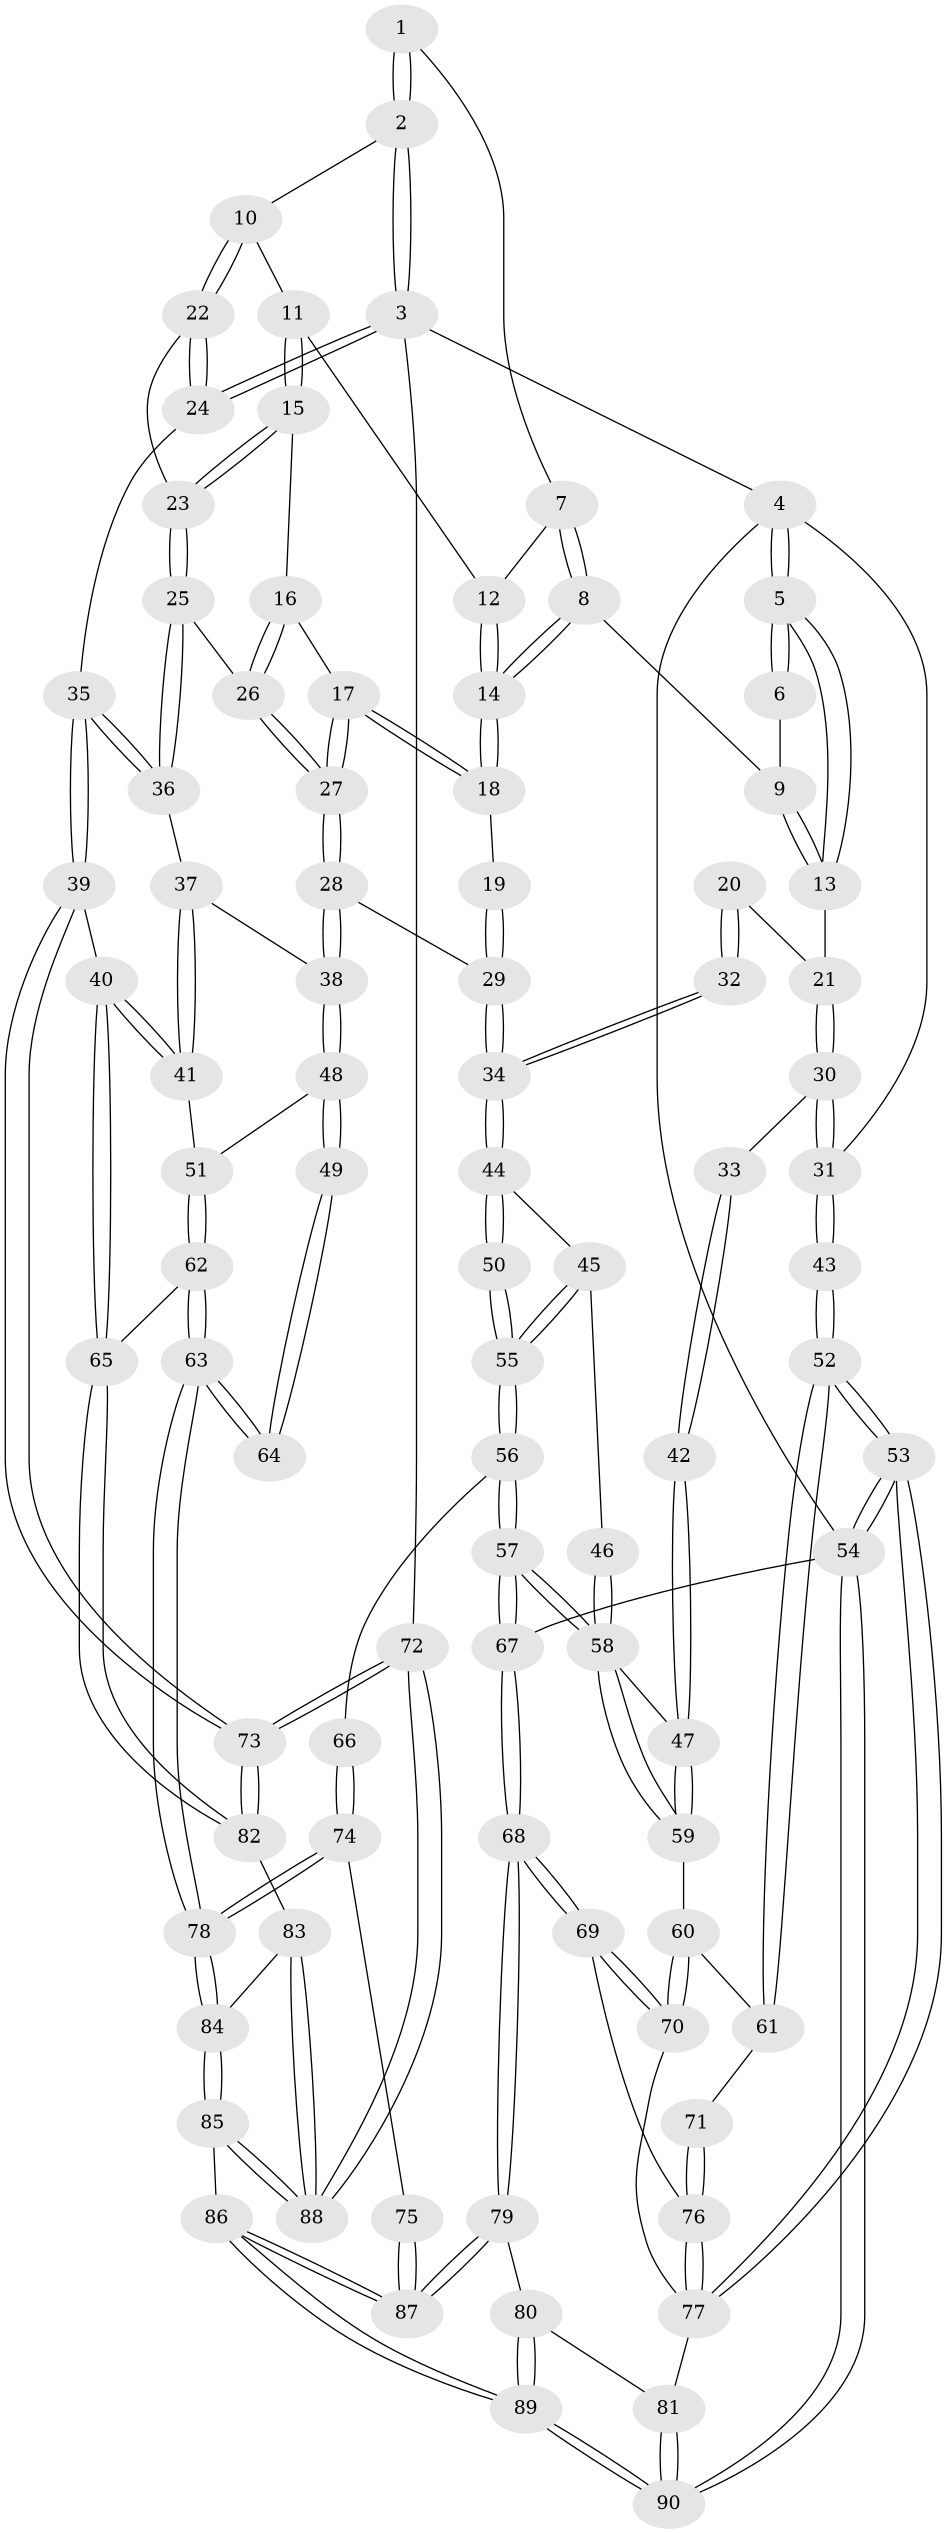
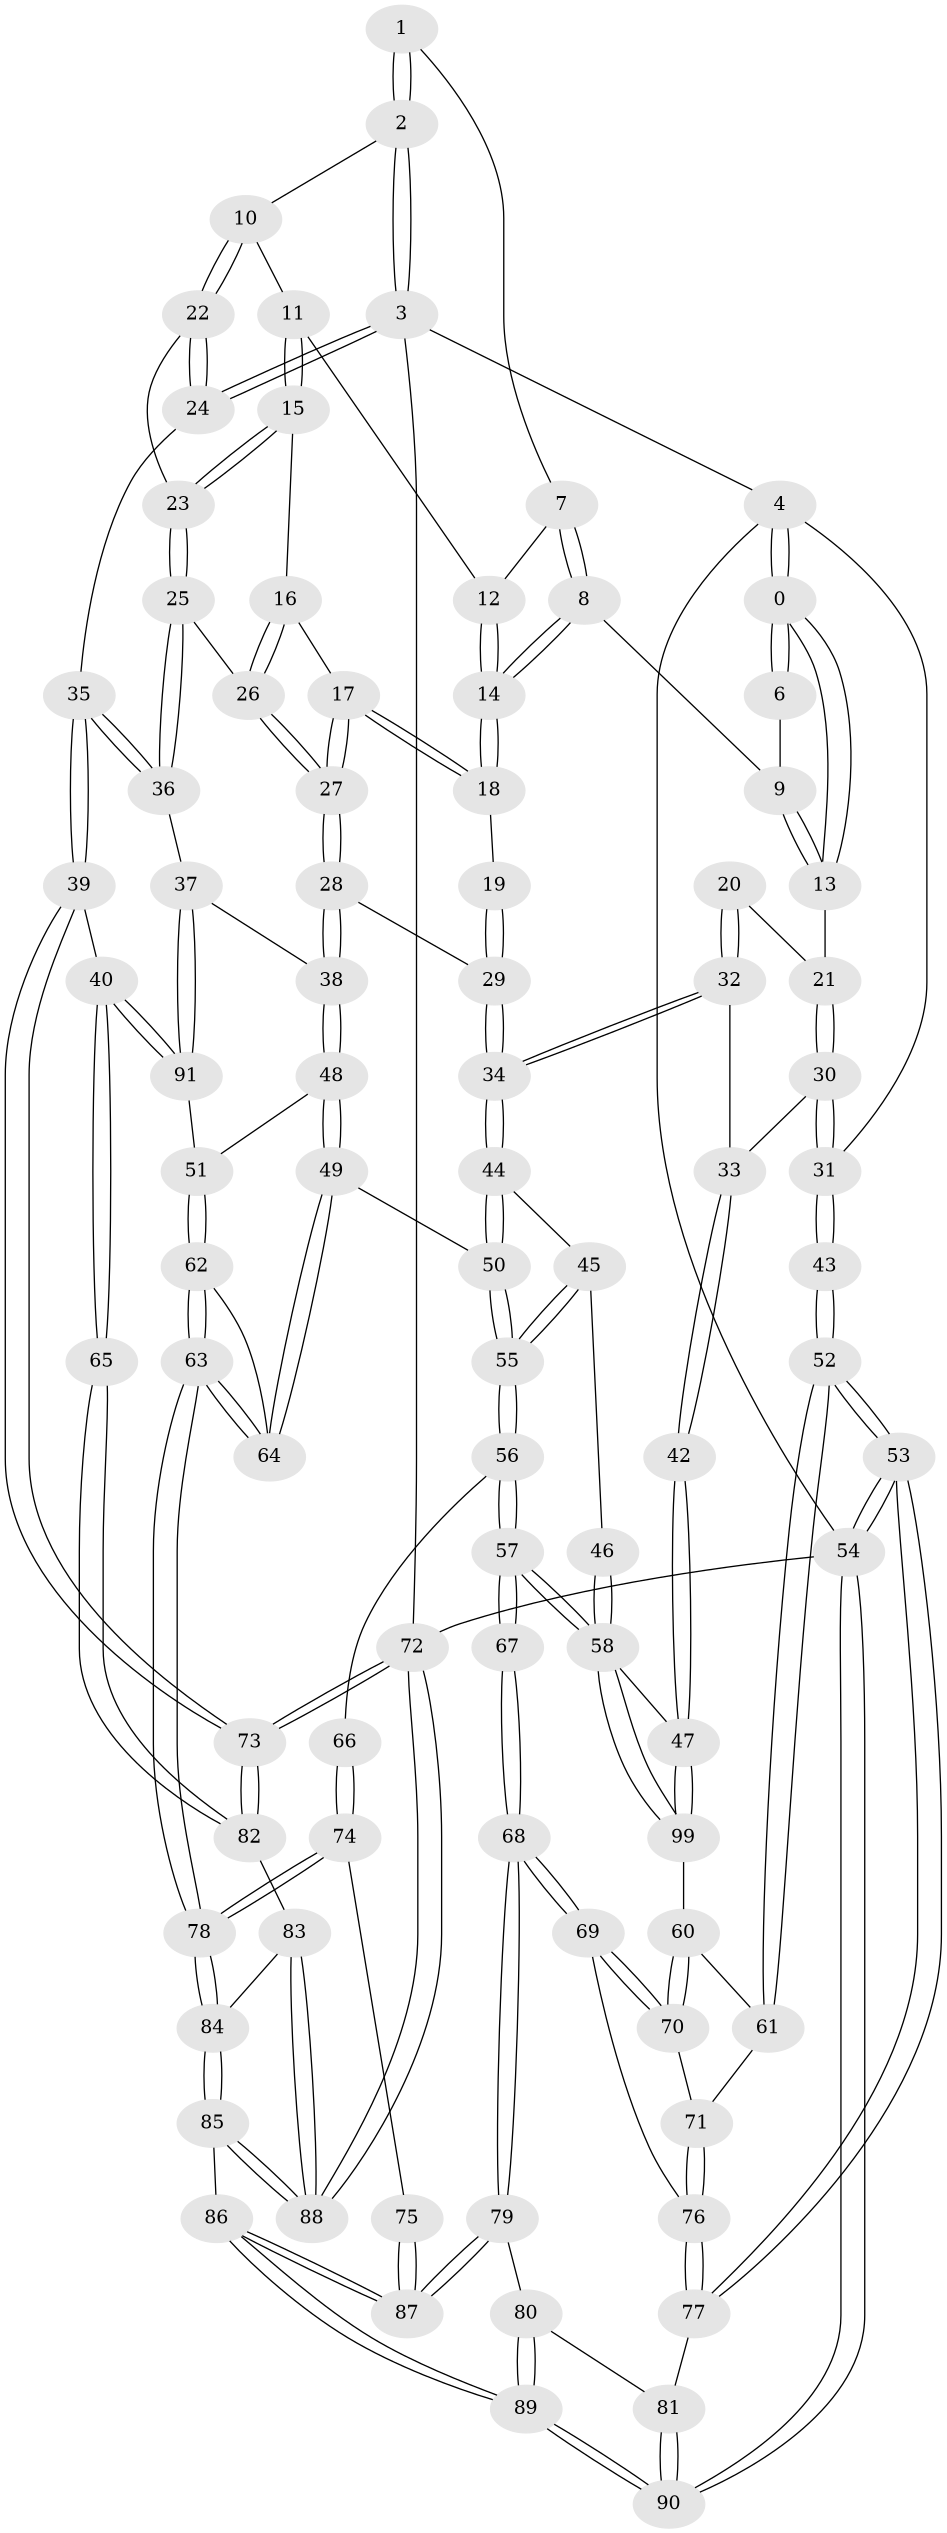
(780, 600) -> (780, 600)
(186, 1076) -> (186, 1076)
none -> (730, 1076)
none -> (408, 1216)
(150, 1314) -> (251, 1357)
(659, 1593) -> (625, 1584)
(684, 1838) -> (684, 1838)
(637, 2175) -> (685, 2076)
